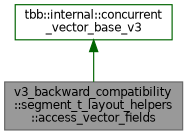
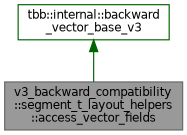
(94, 22) -> (94, 22)
